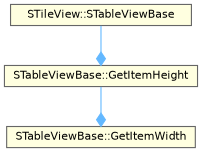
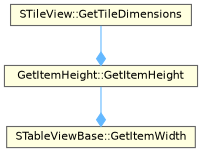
(101, 15) -> (101, 15)
(101, 76) -> (101, 76)
